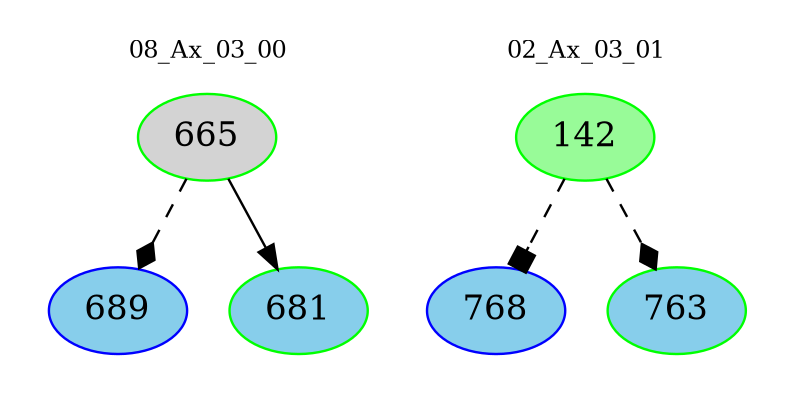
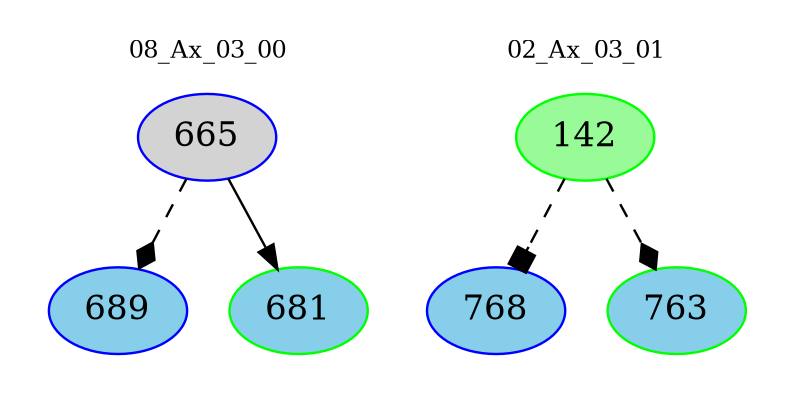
(207, 137) -> (207, 137)
